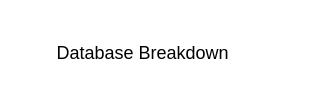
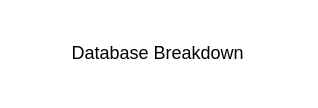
(143, 53) -> (158, 53)
